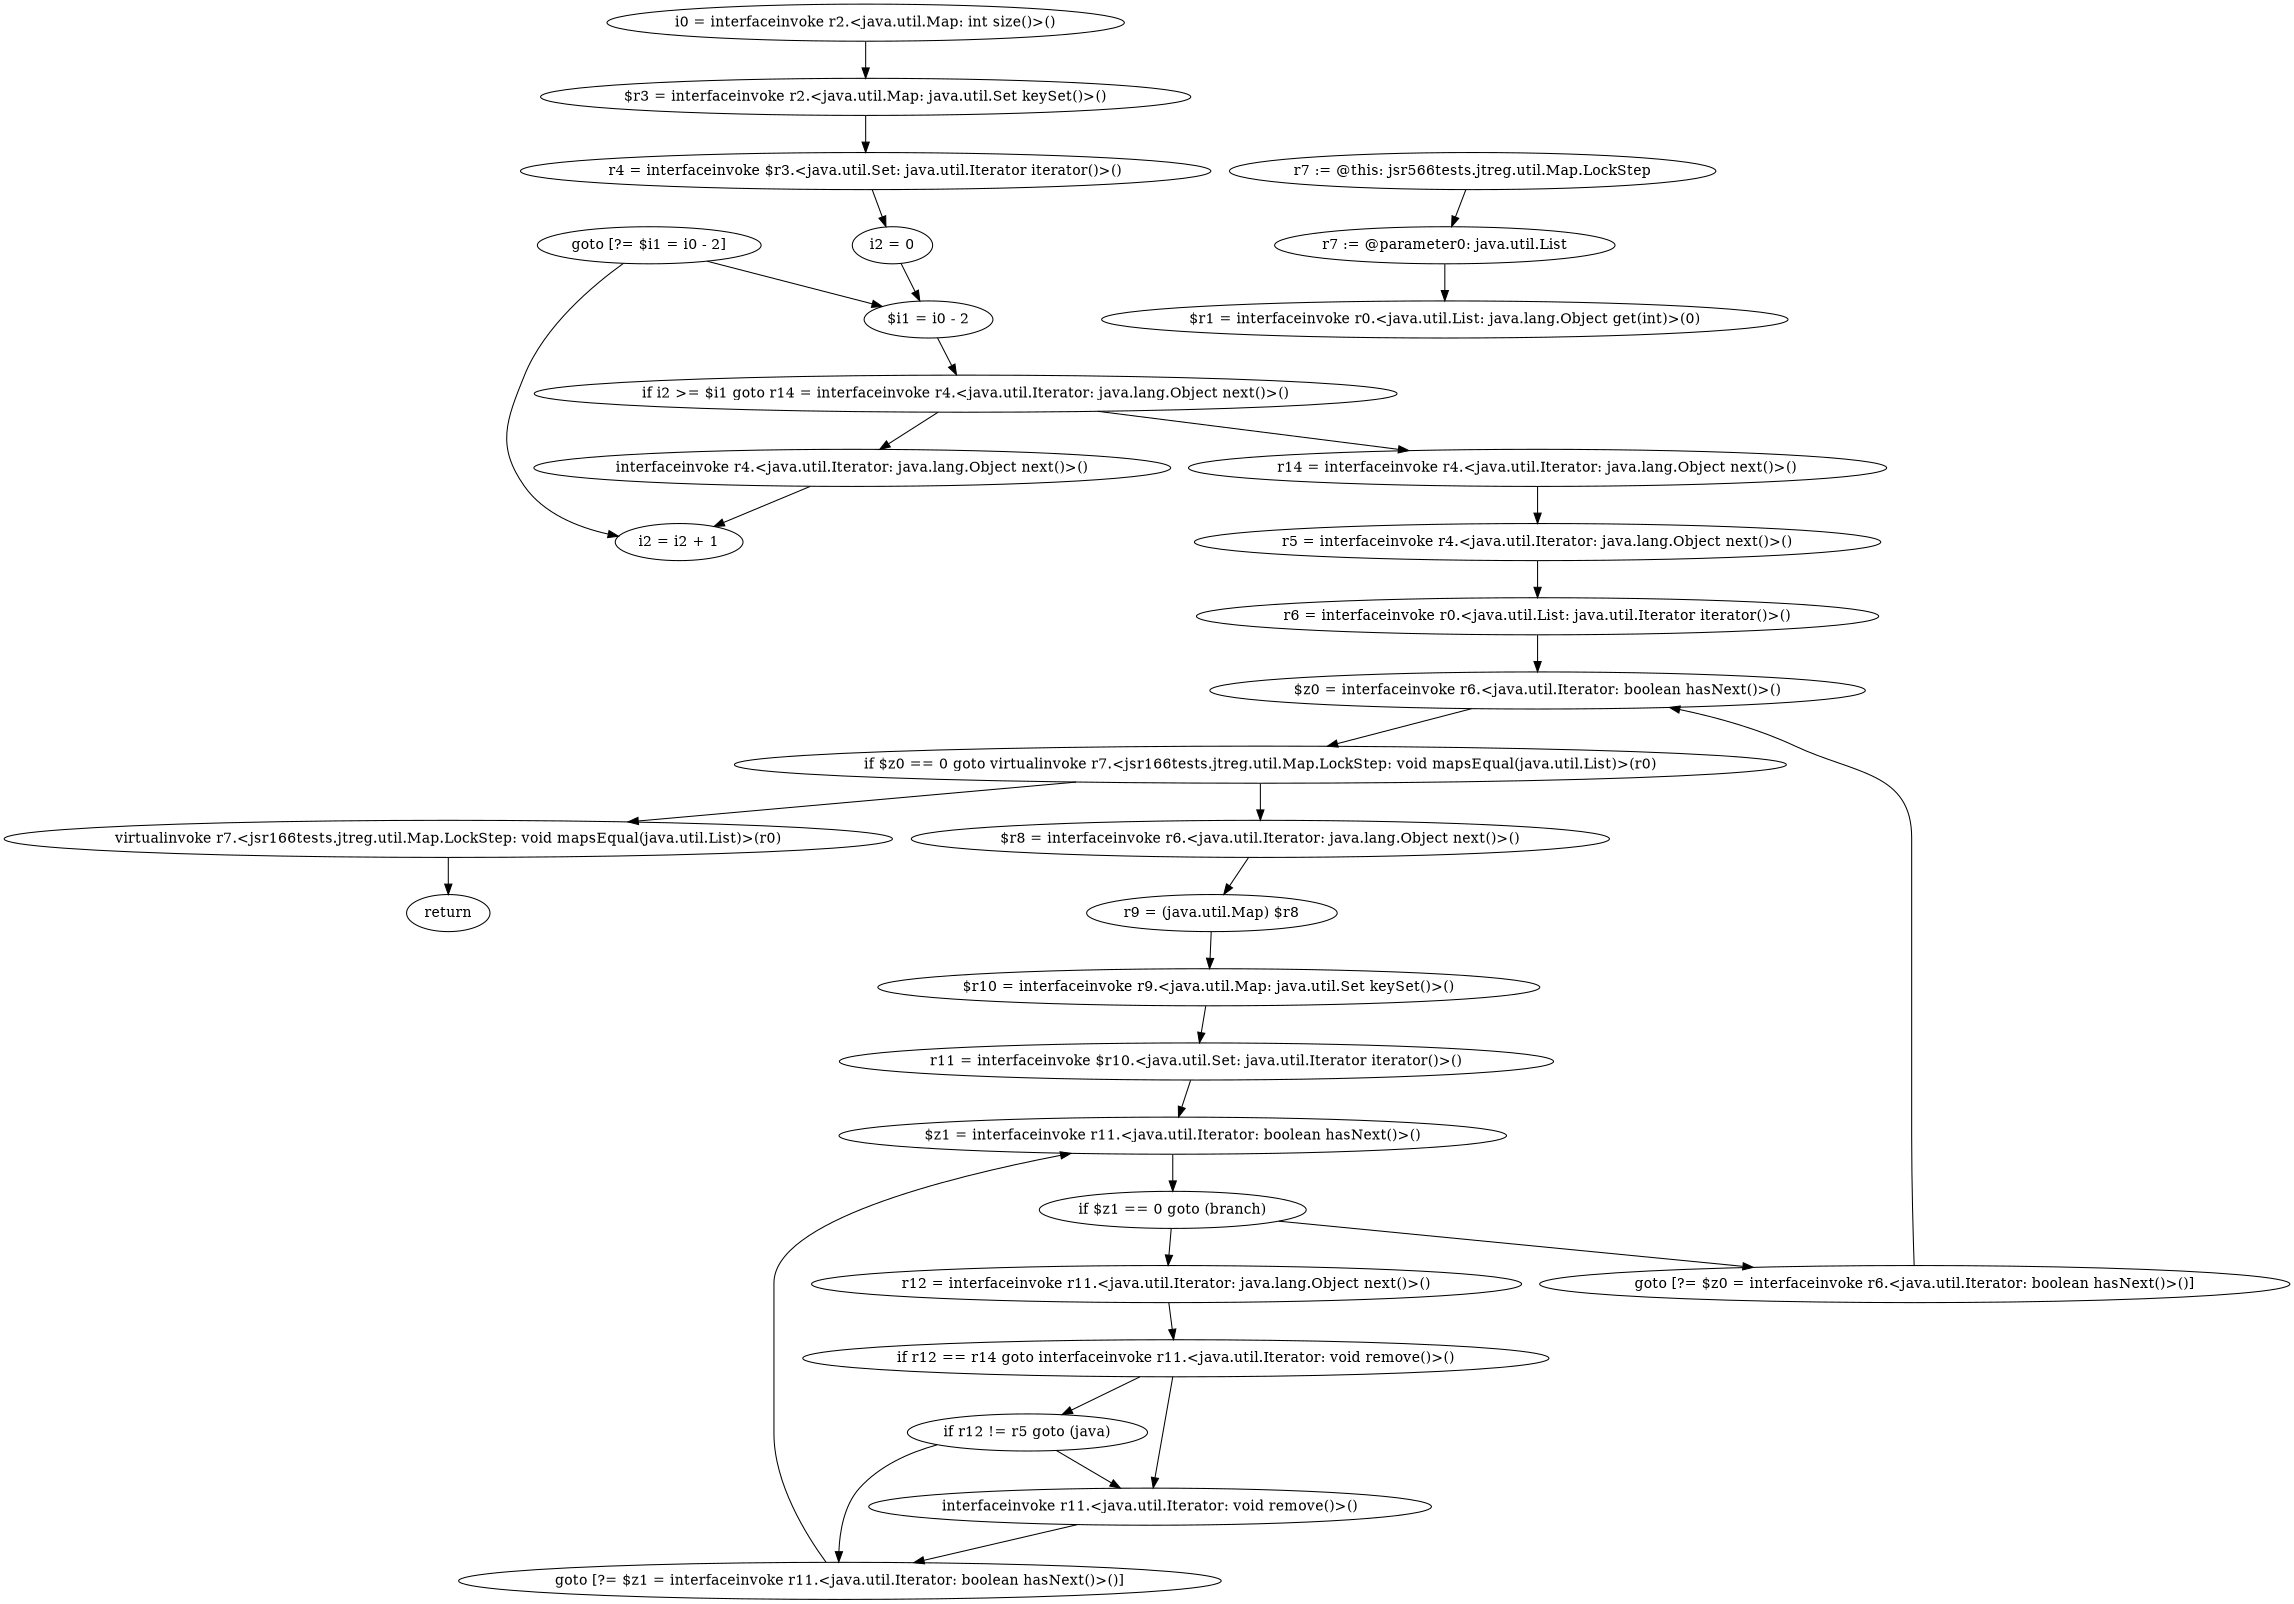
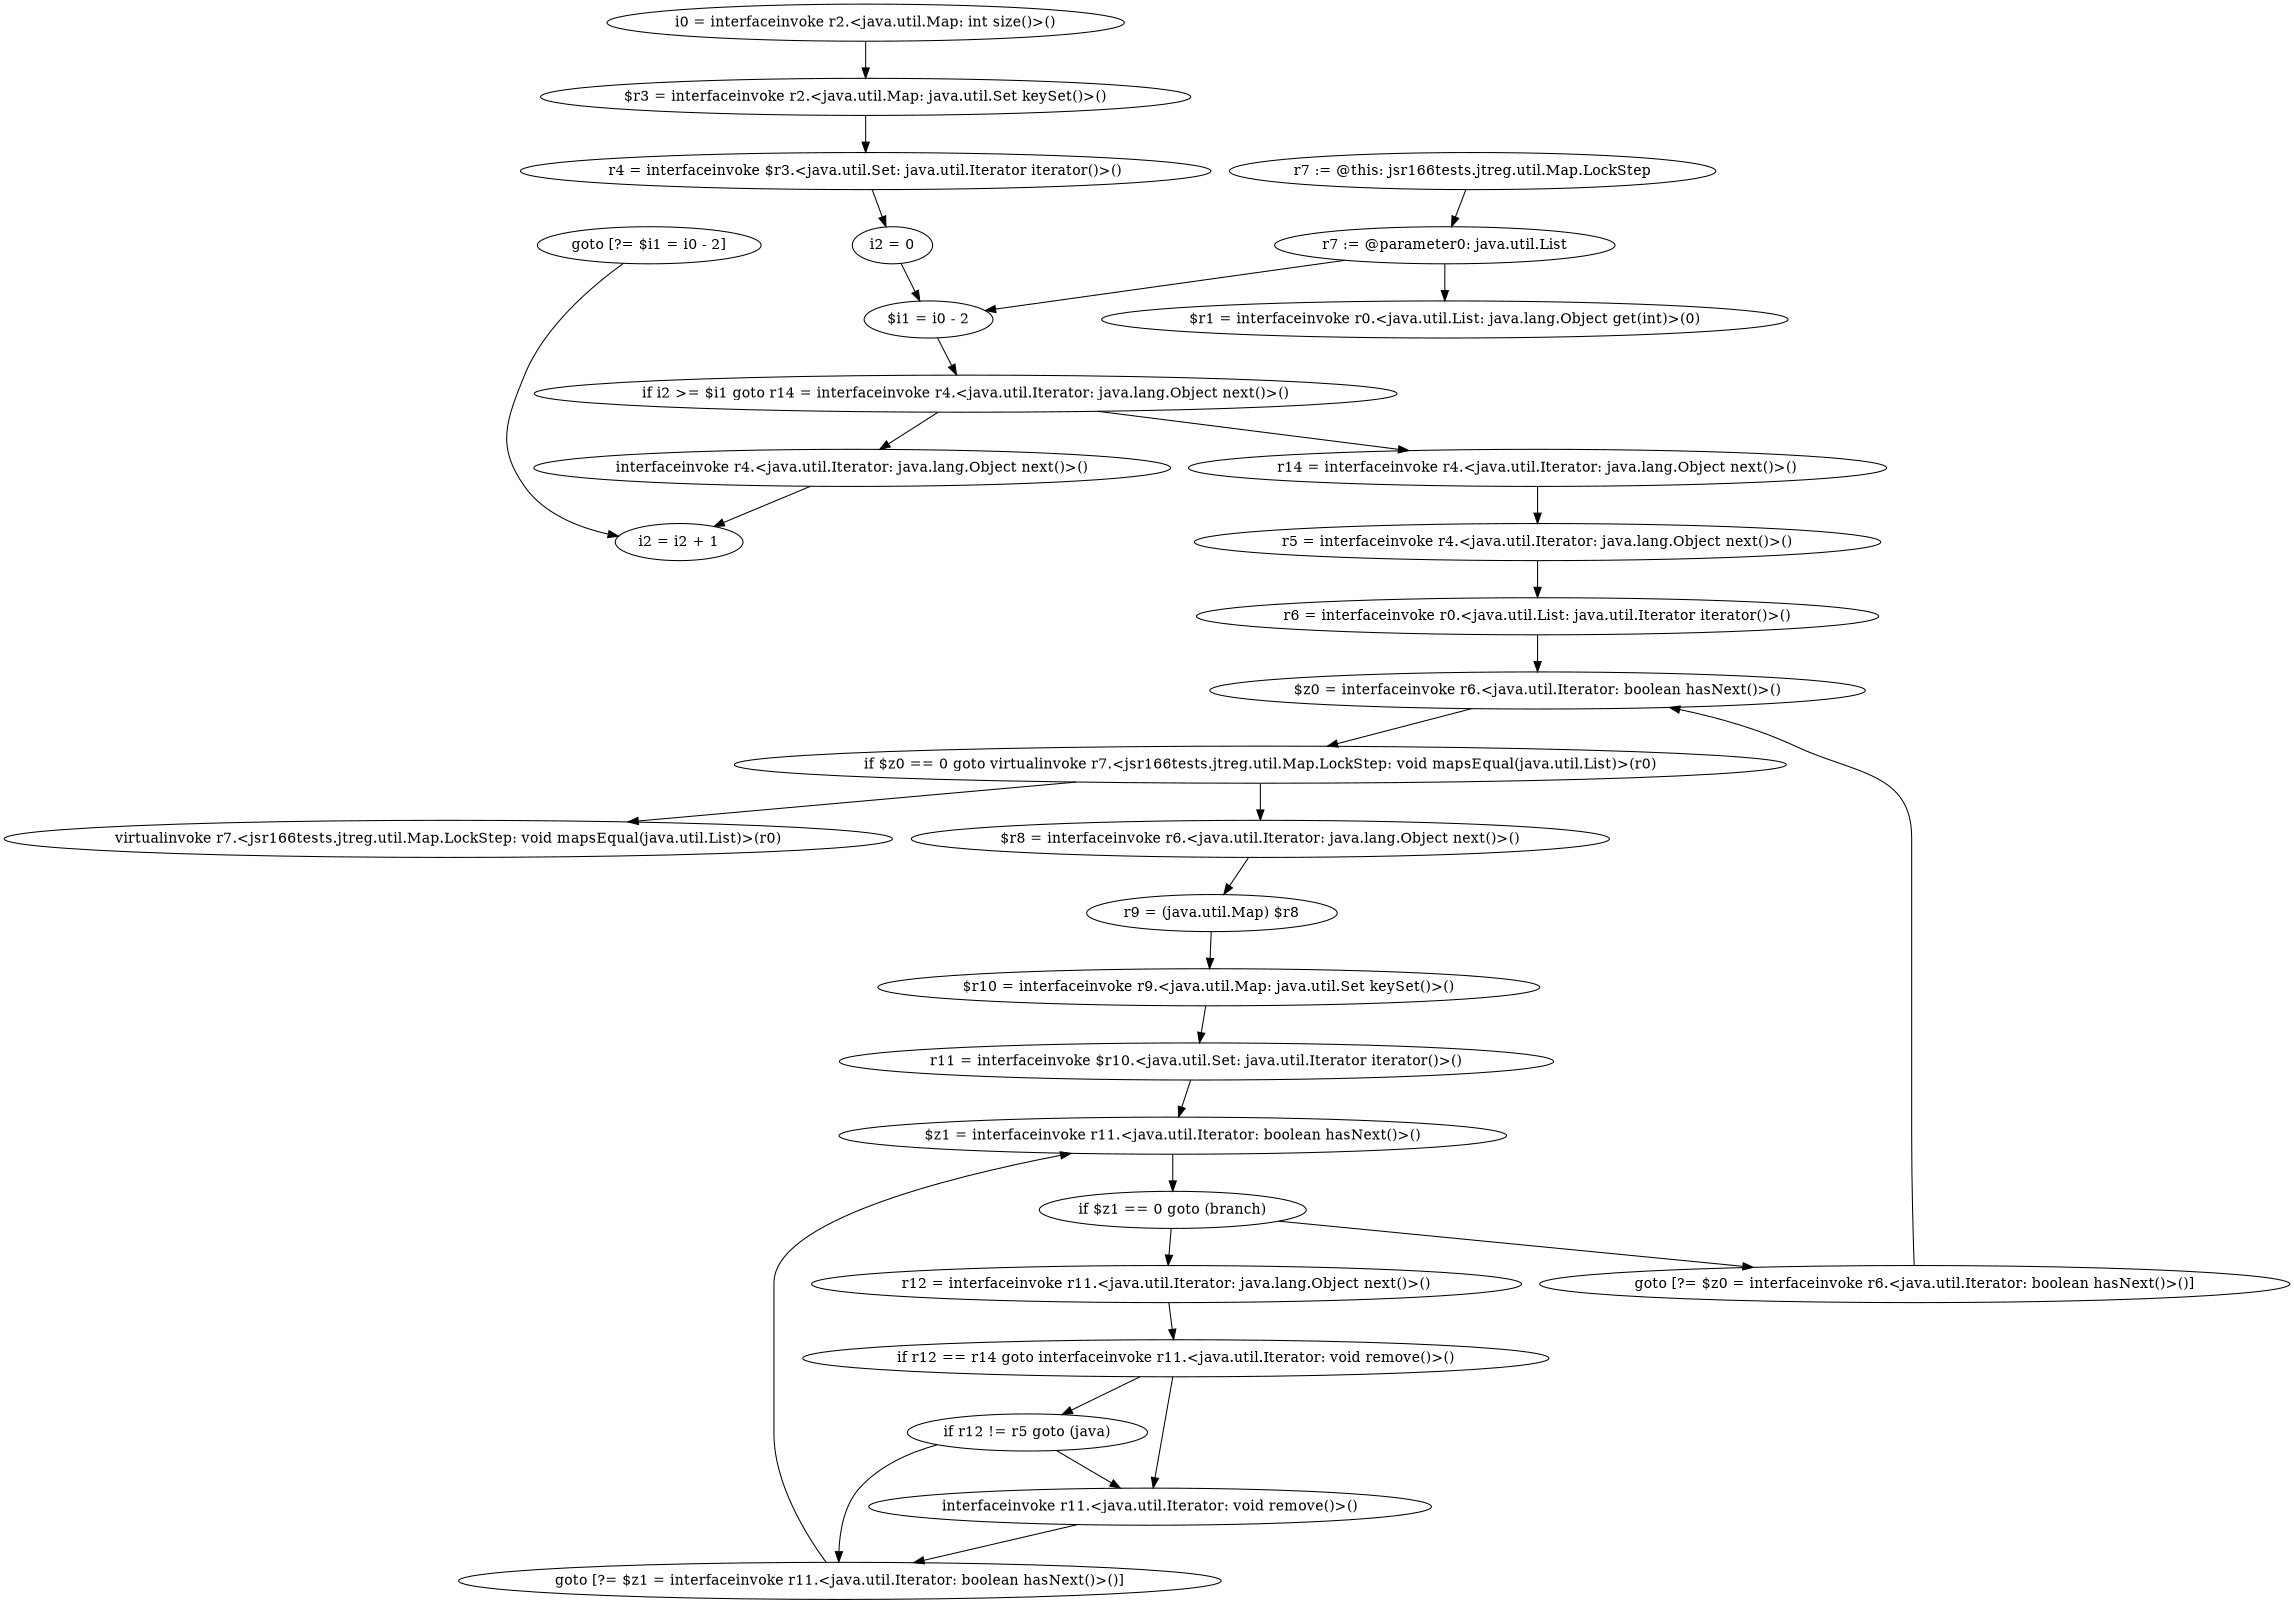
(1473, 171) -> (1473, 171)
(790, 283) -> (1170, 285)
(448, 913) -> none
